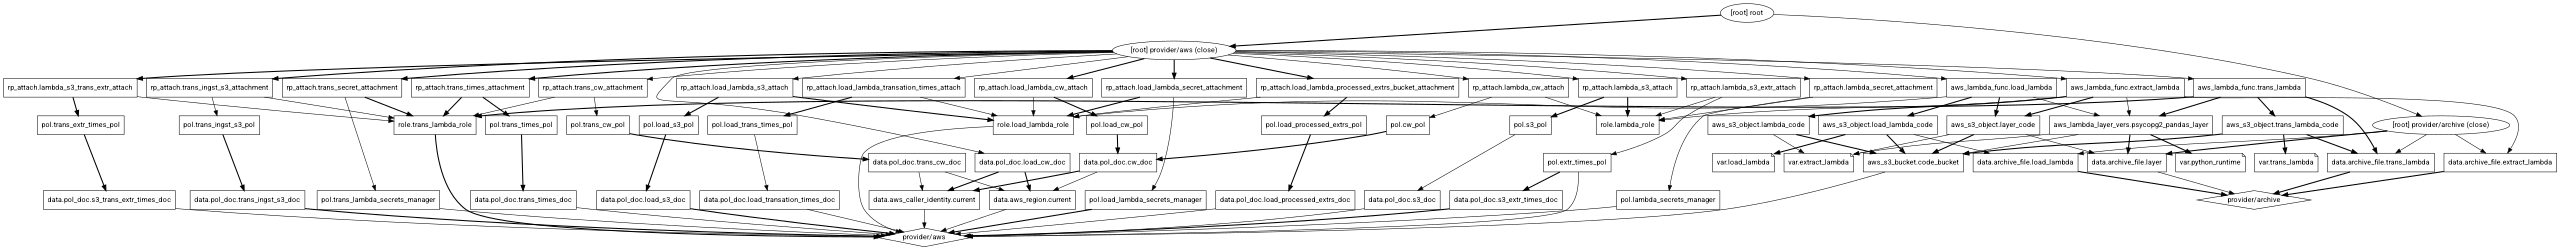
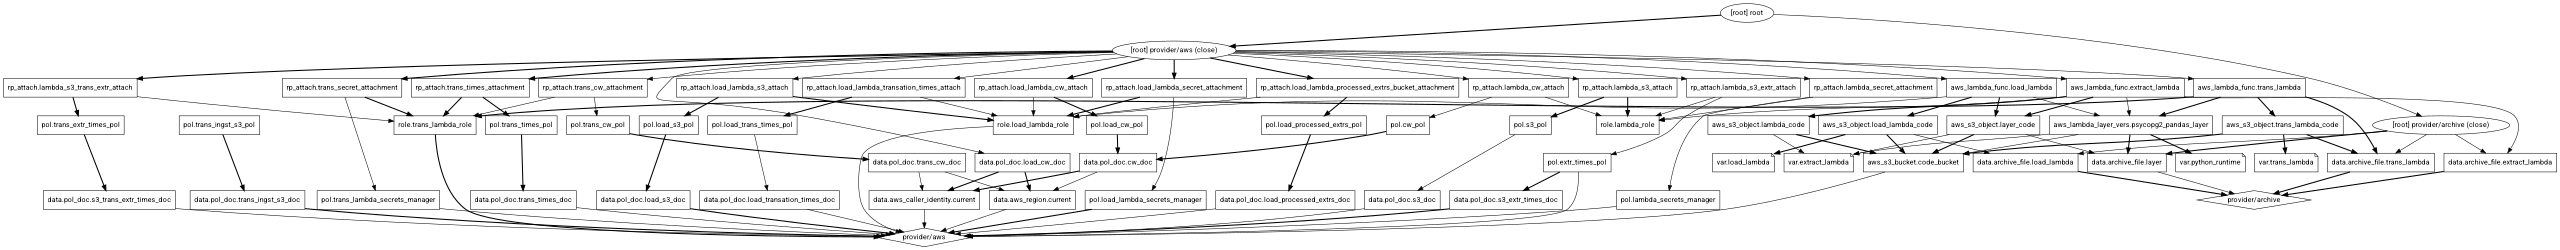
(210, 88) -> none
